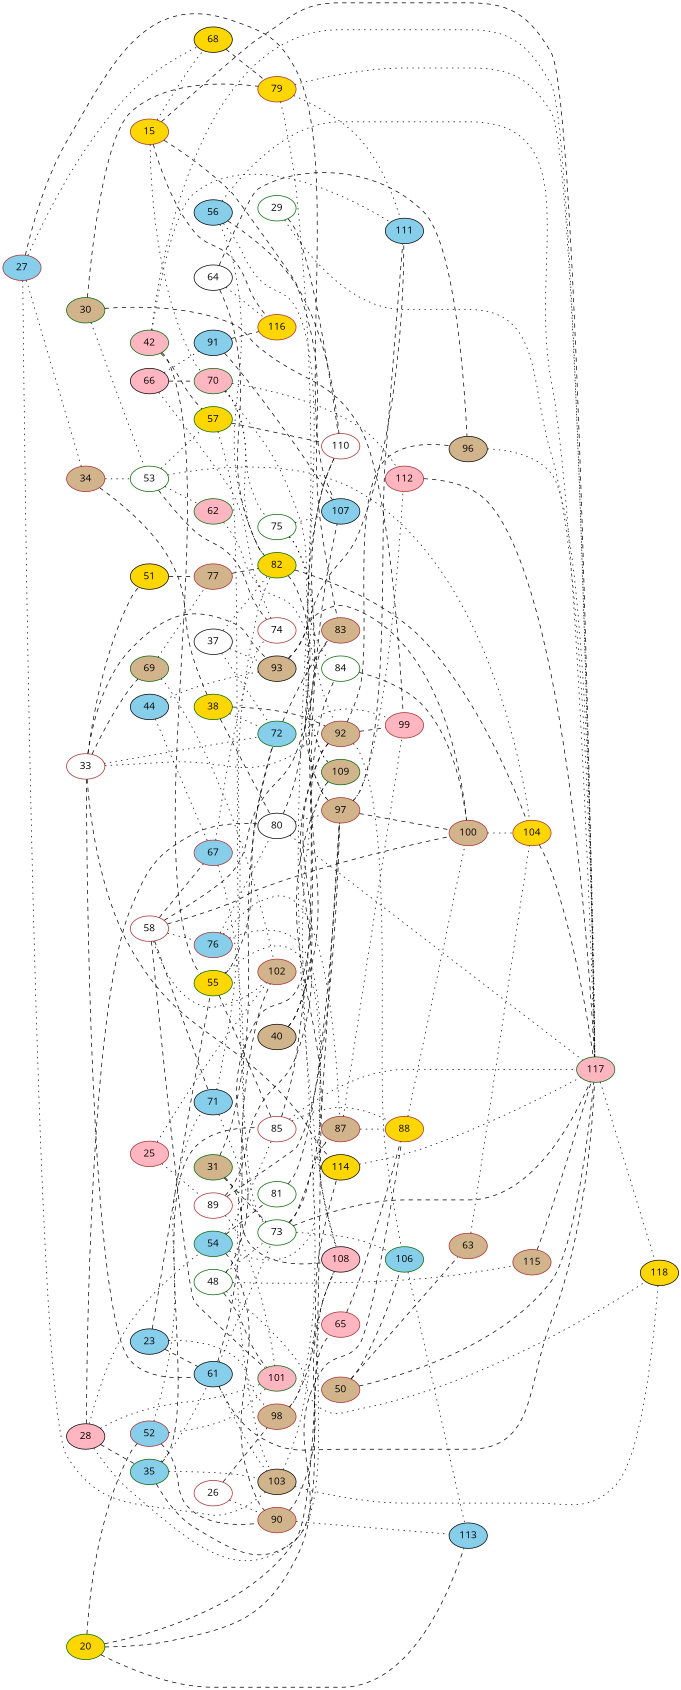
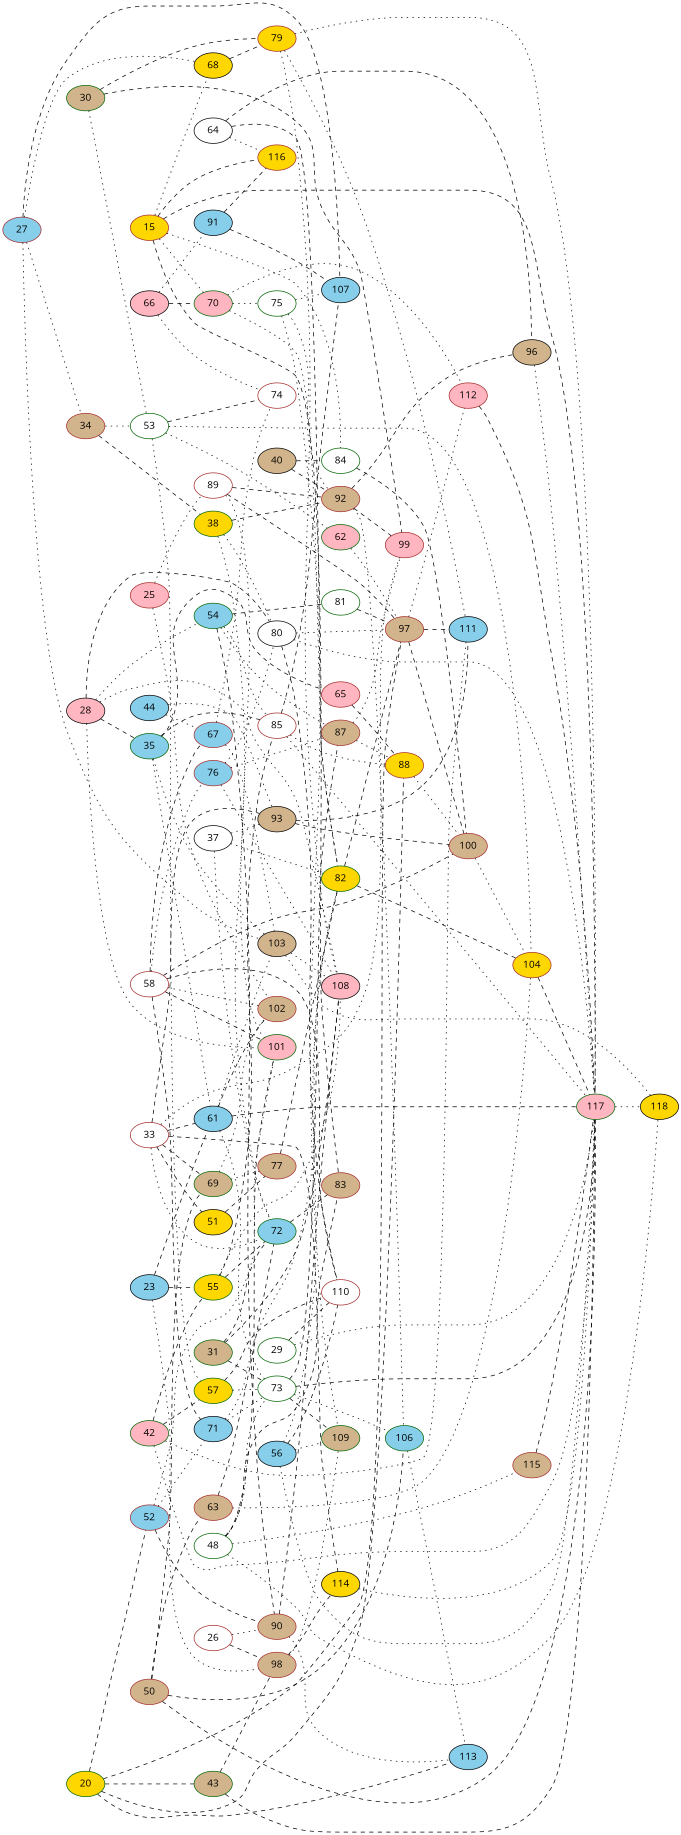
(299, 517) -> (301, 292)
(249, 773) -> (251, 579)
none -> (173, 1373)
none -> (243, 1402)
none -> (213, 1784)
